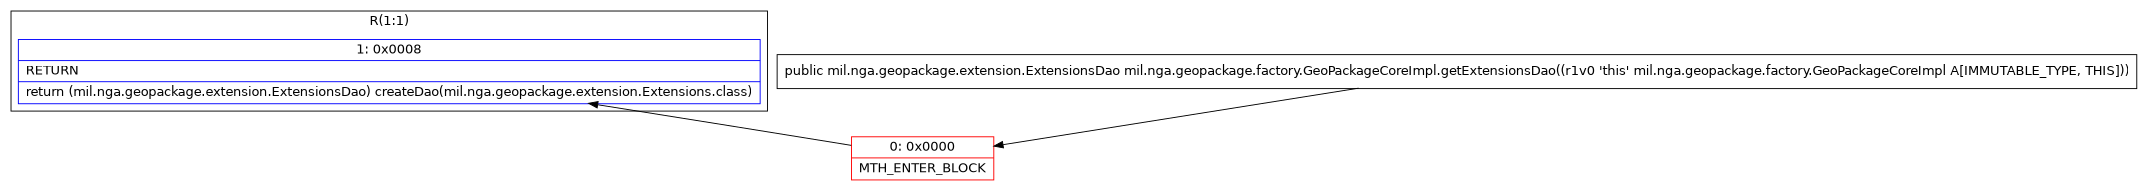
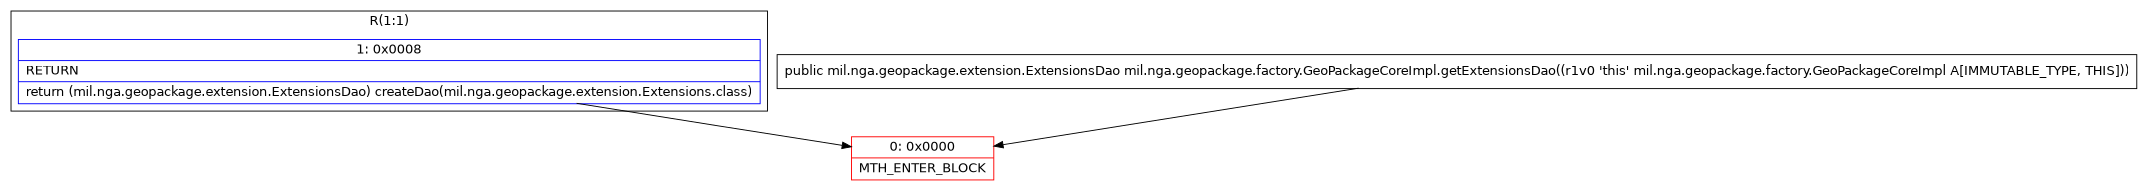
(725, 125) -> (709, 124)
